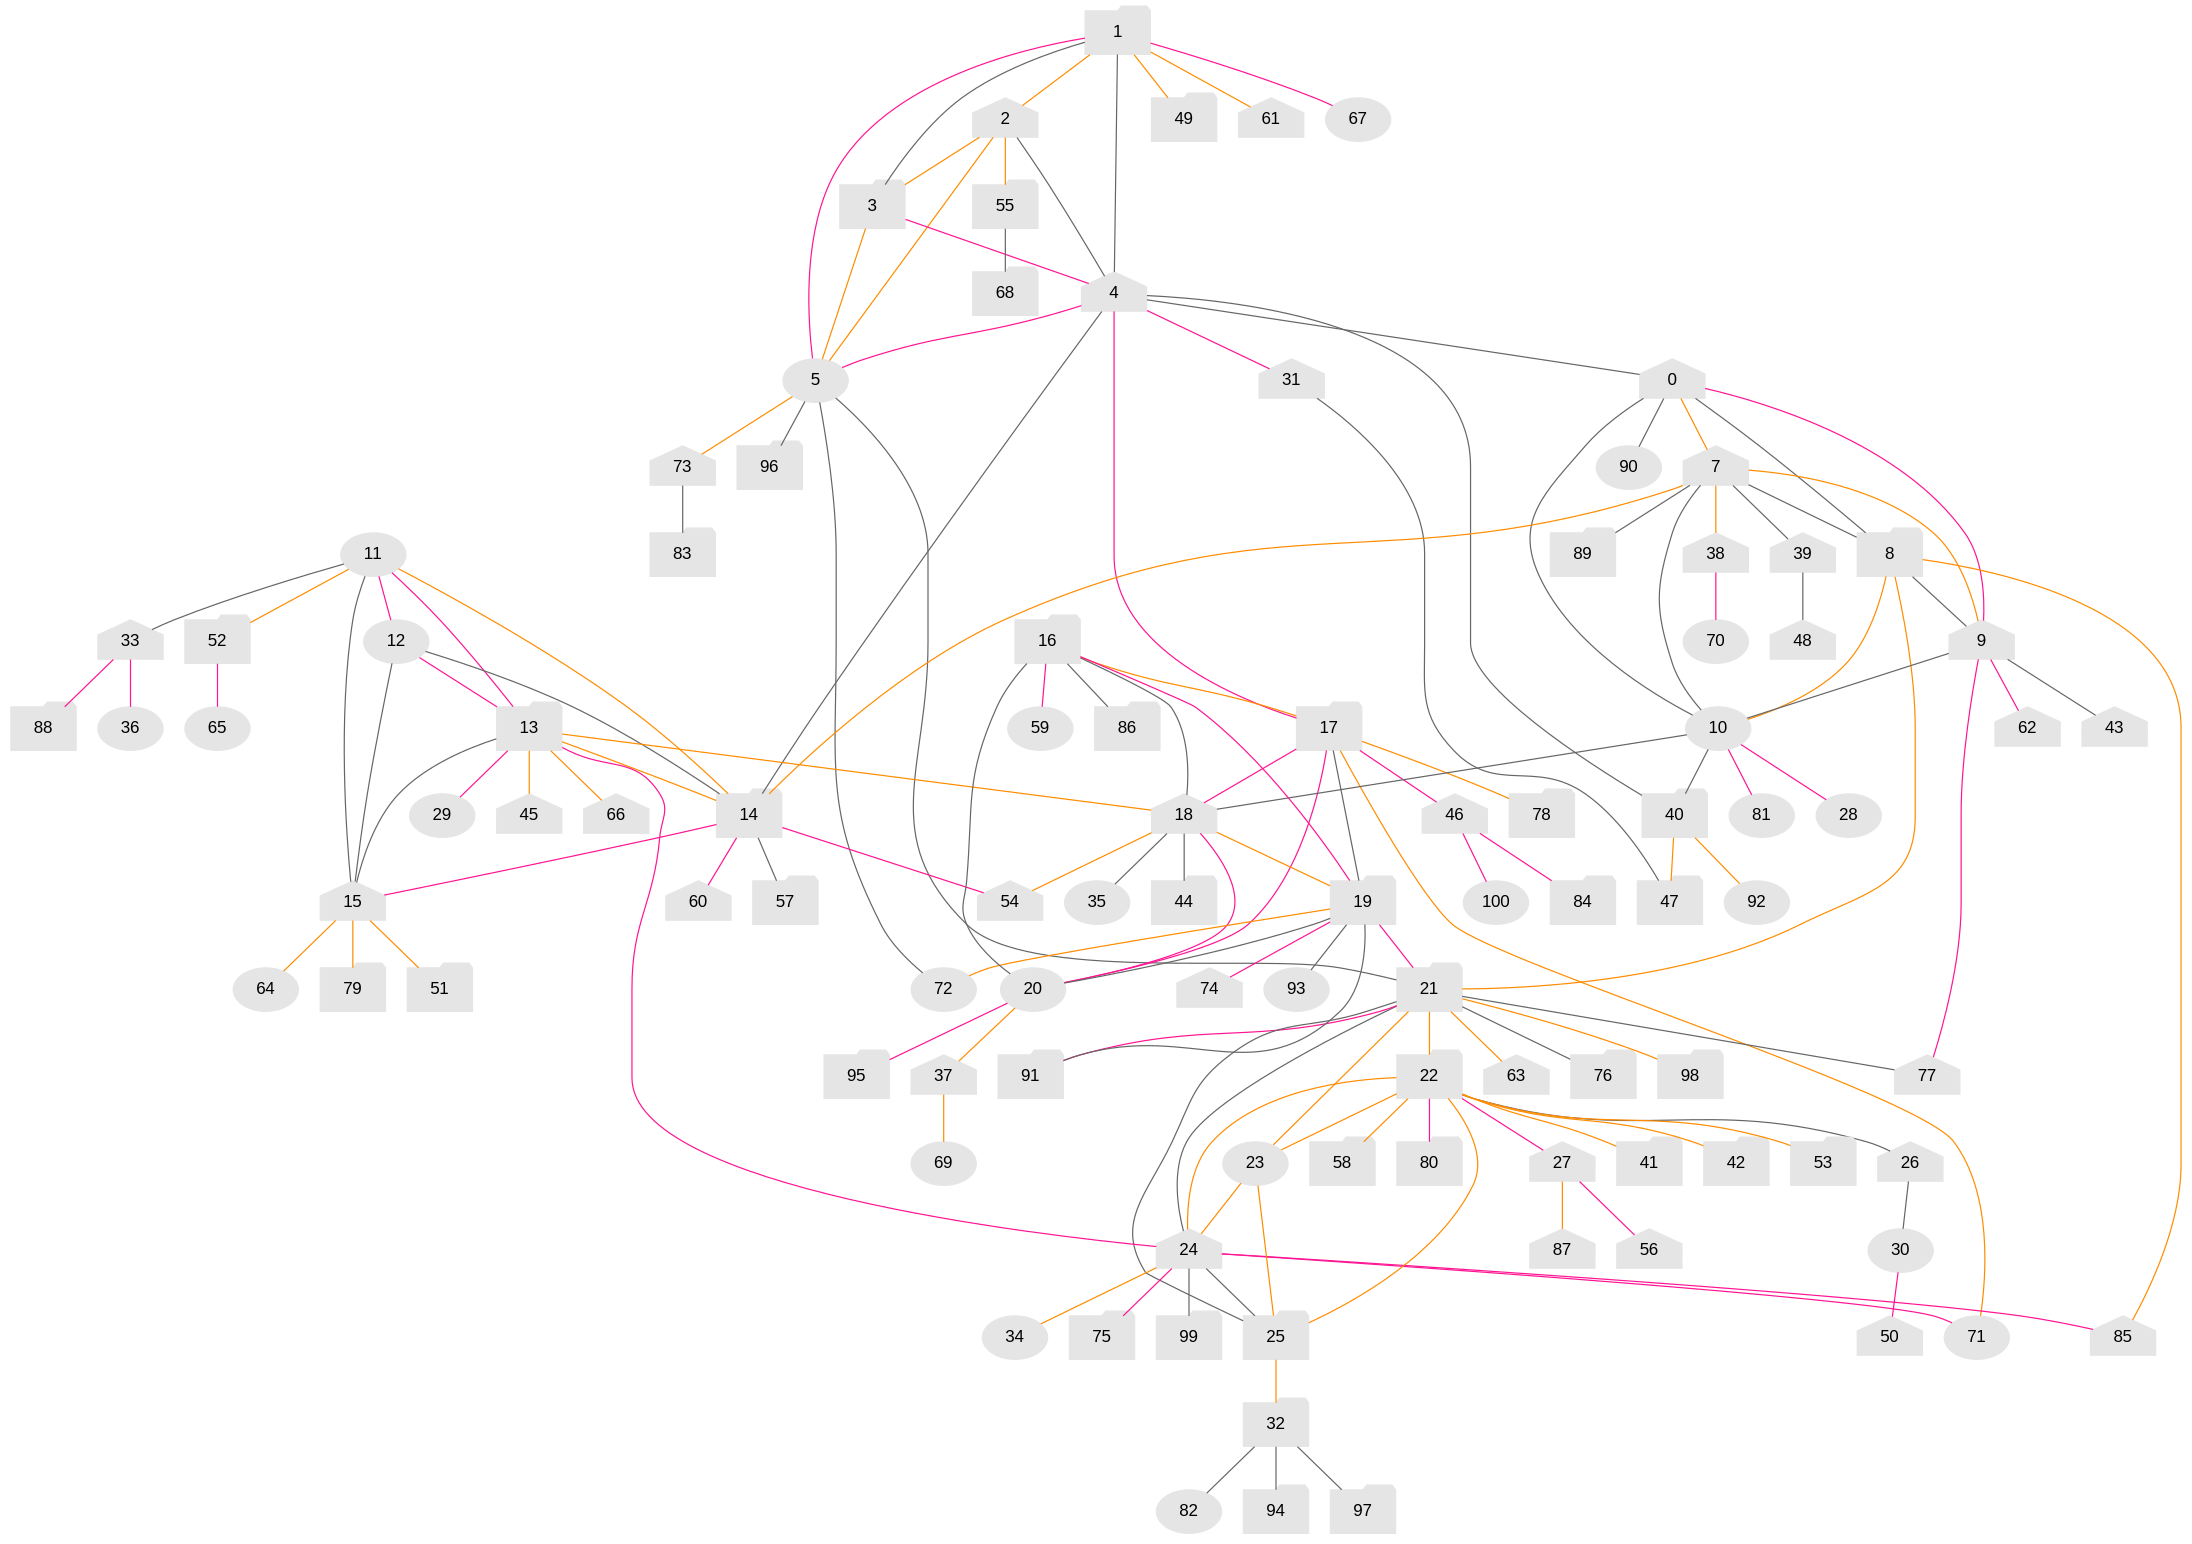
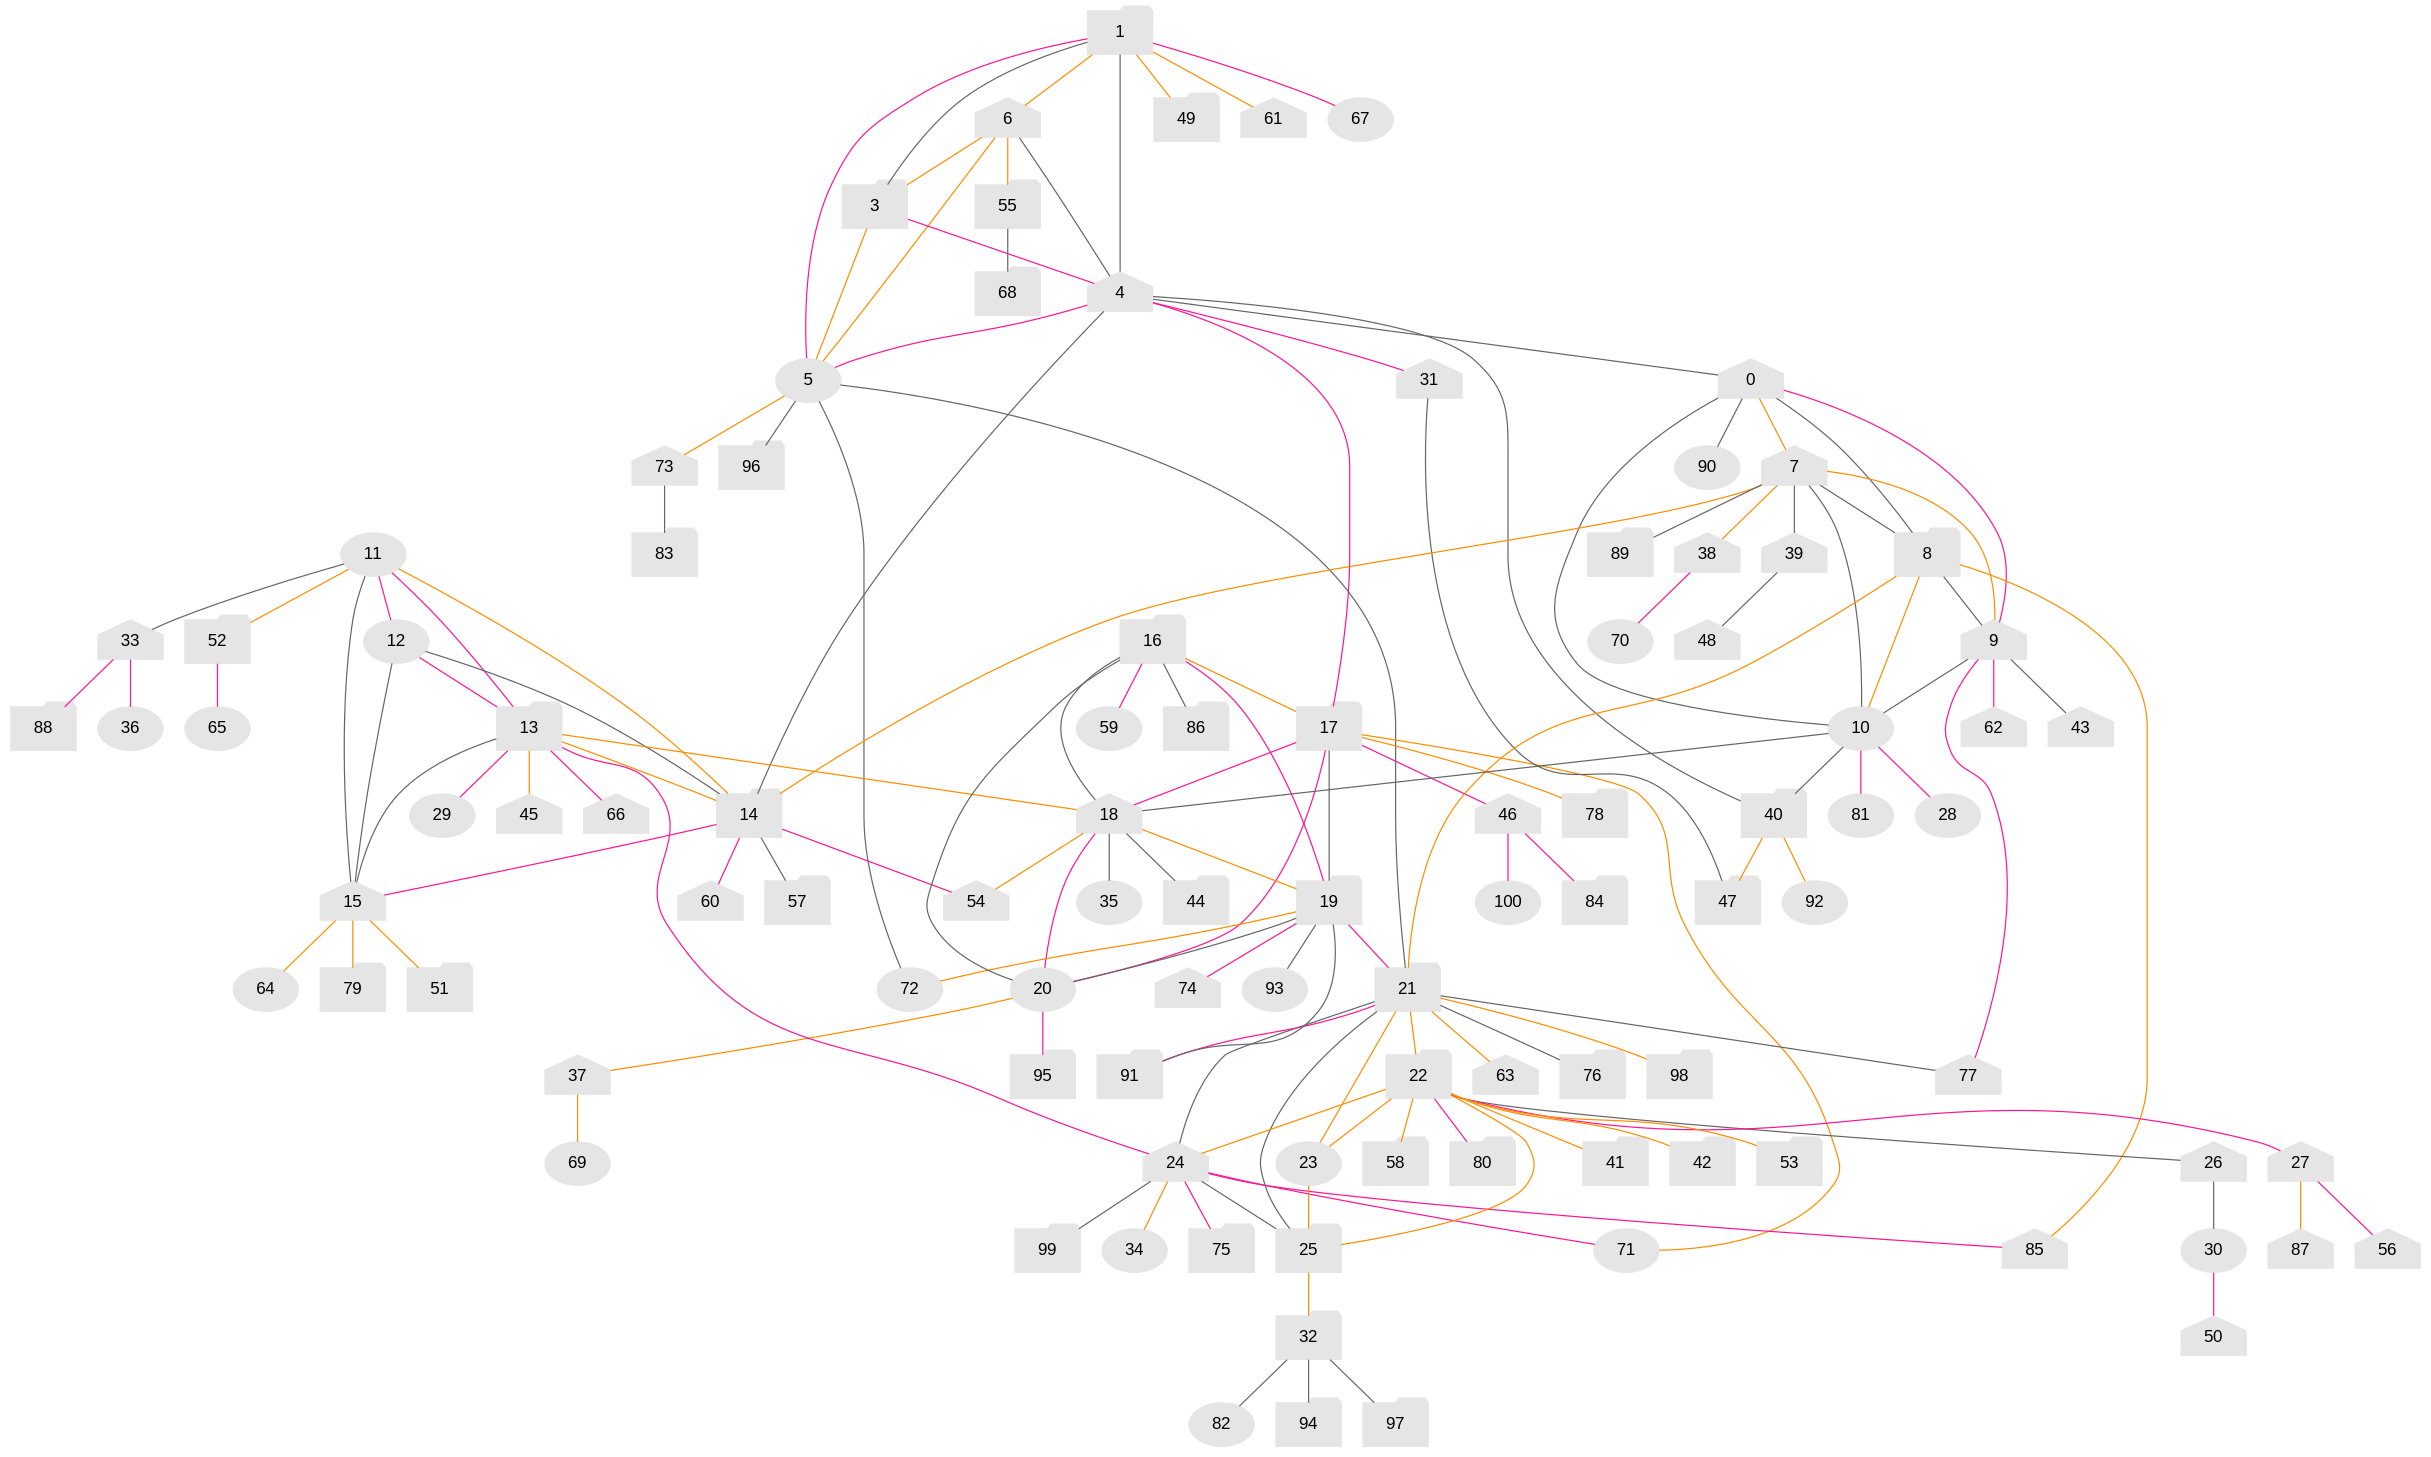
(1005, 120) -> (1008, 120)
(576, 776) -> (576, 776)
(1221, 1209) -> none
